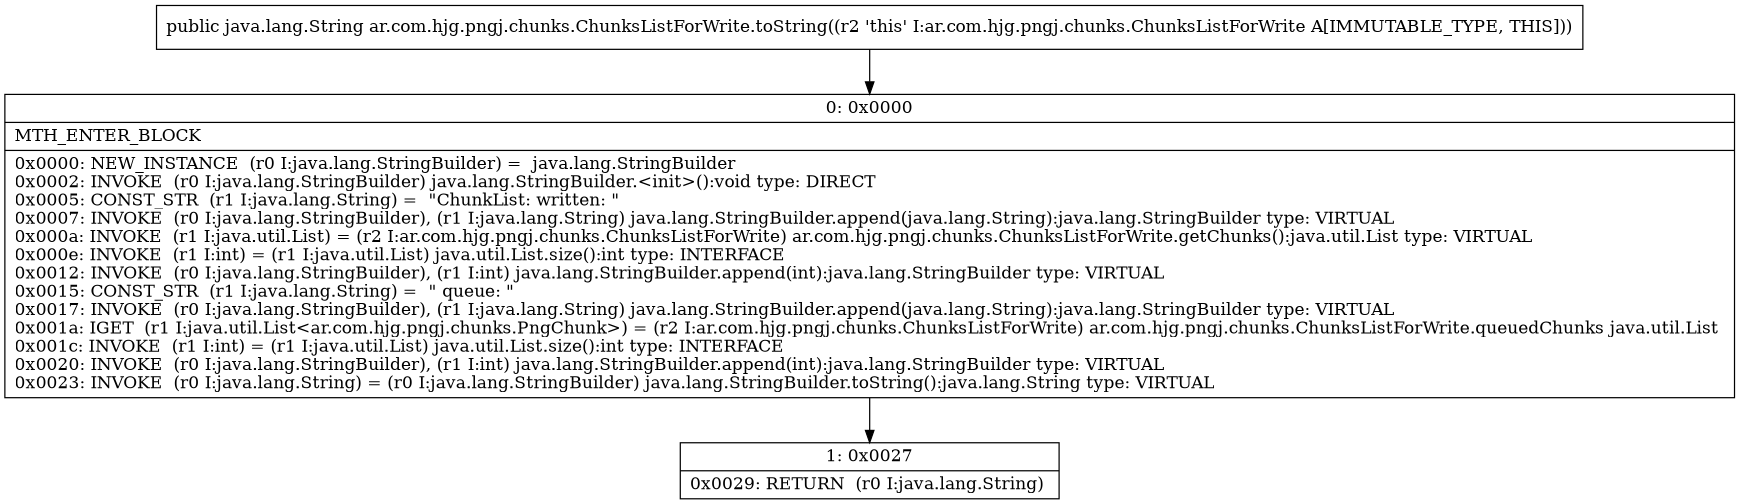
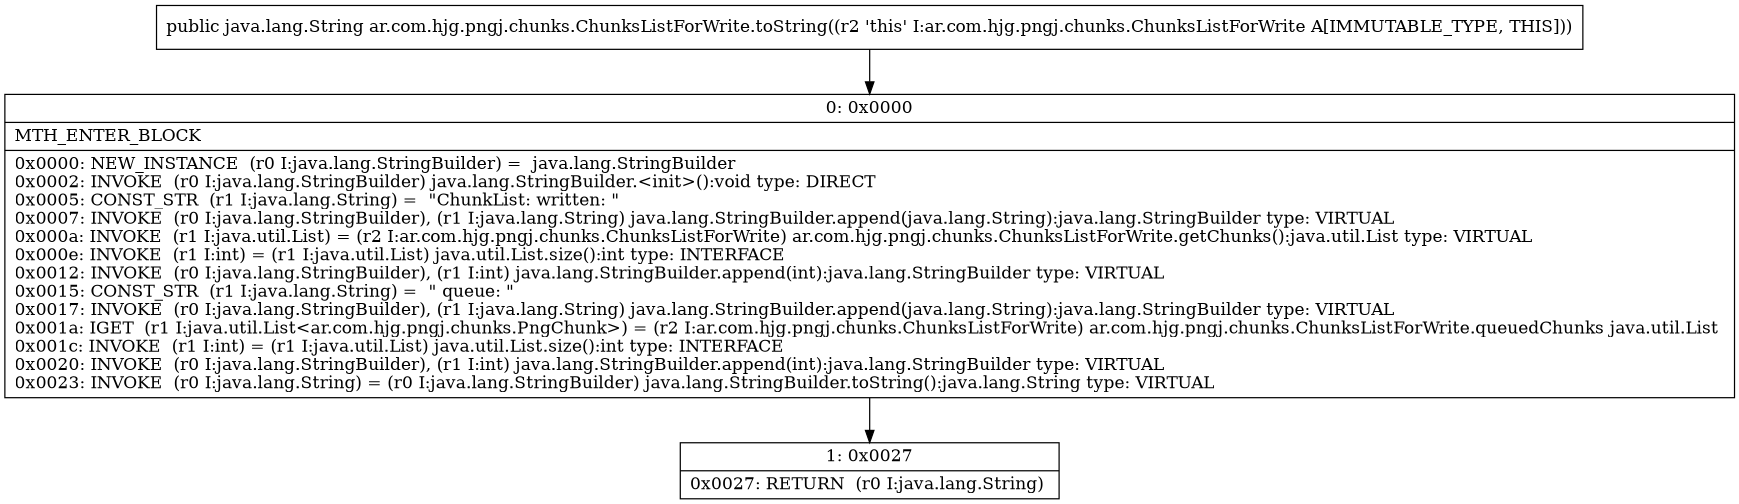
(870, 484) -> (870, 484)
